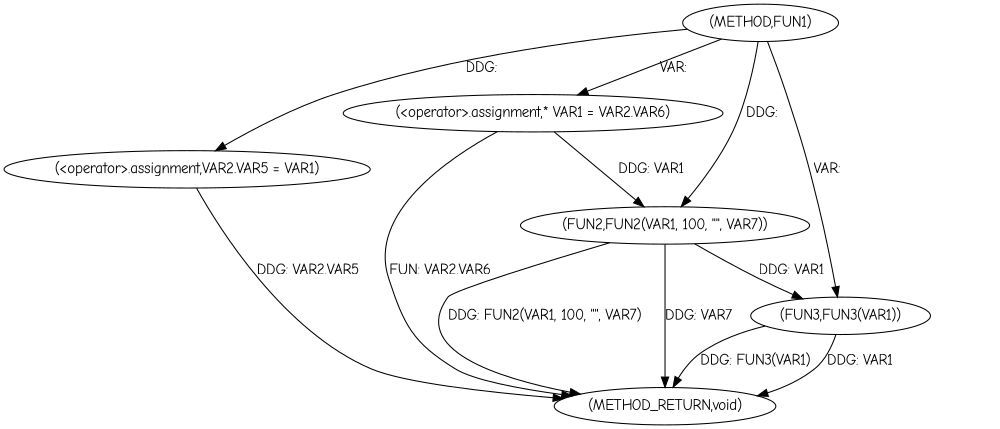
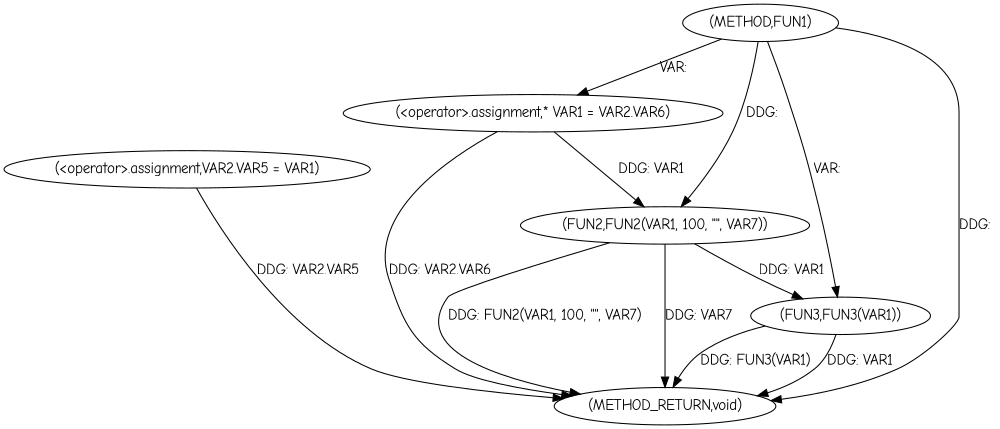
(450, 64) -> (959, 234)
(440, 271) -> (440, 271)
